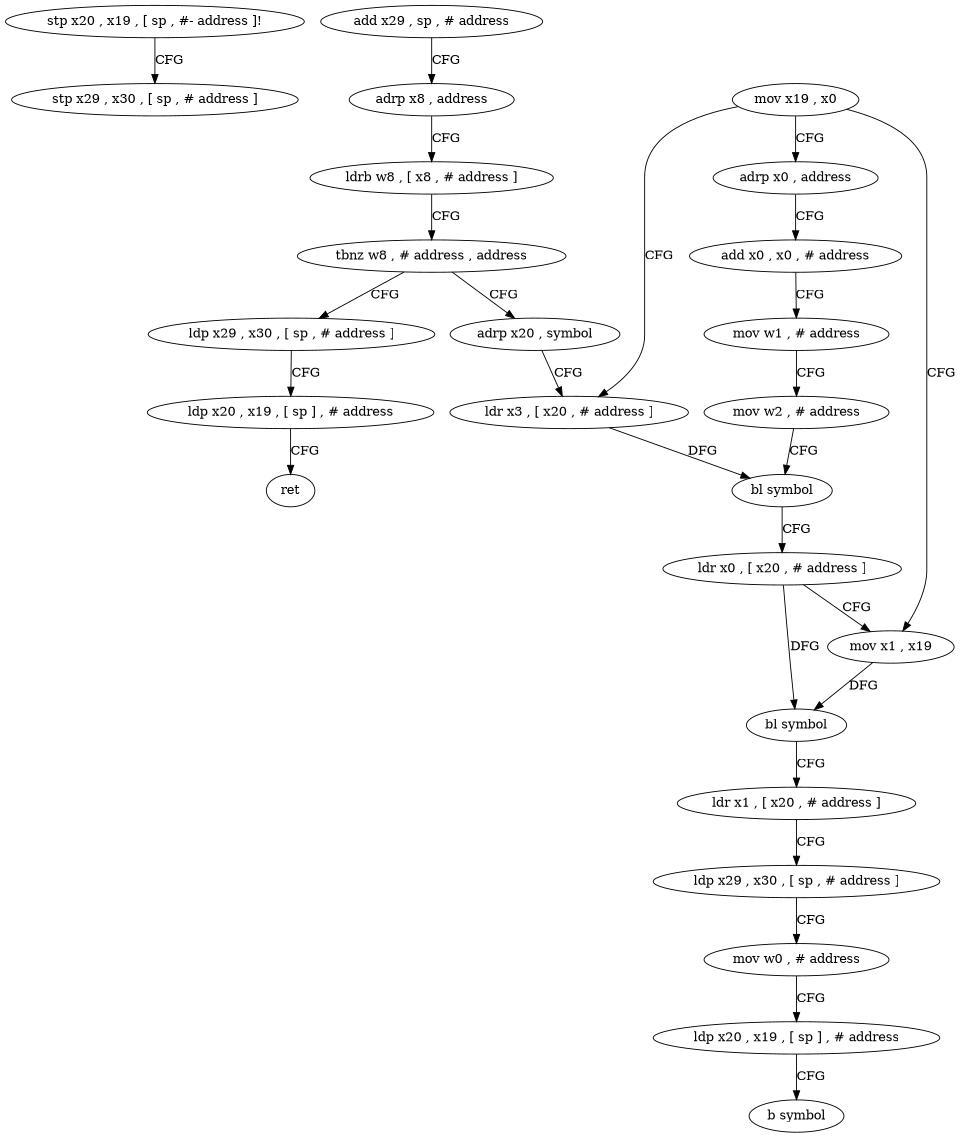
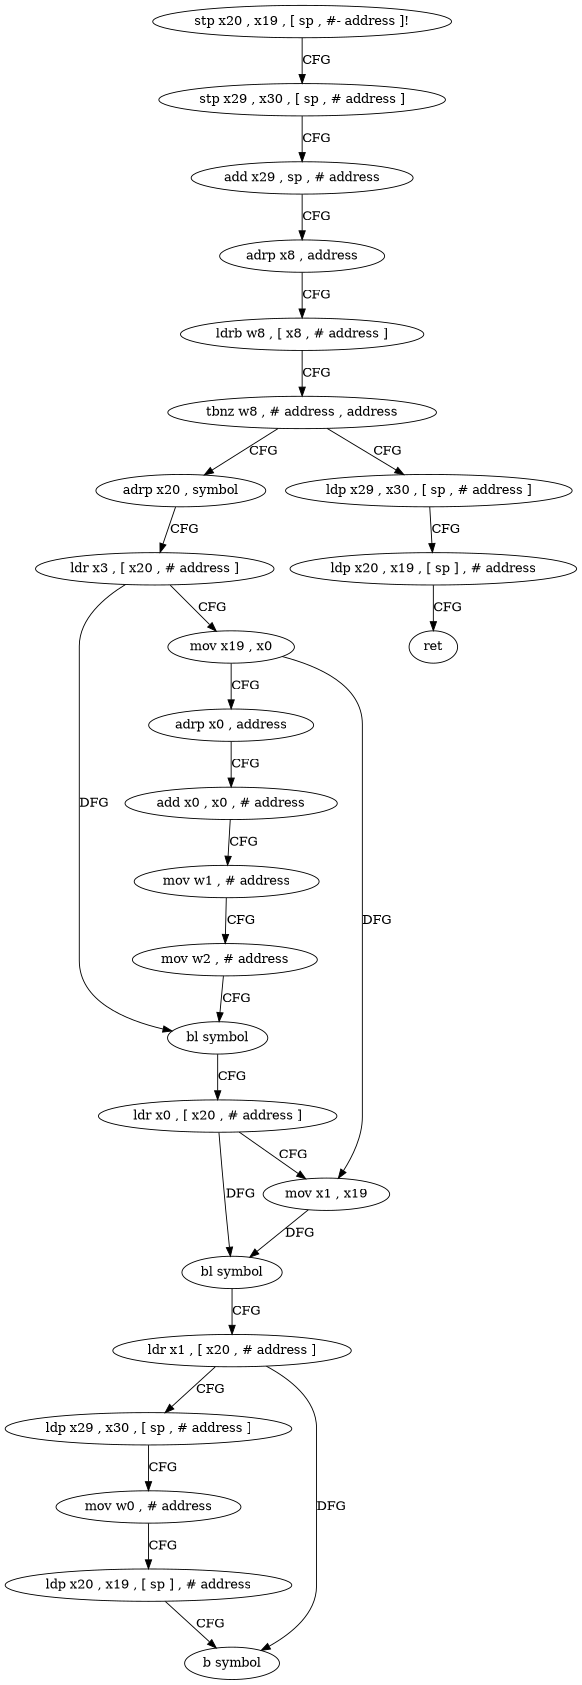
none -> (302, 134)
(645, 228) -> (190, 605)
(941, 373) -> (377, 921)
none -> (317, 1505)
